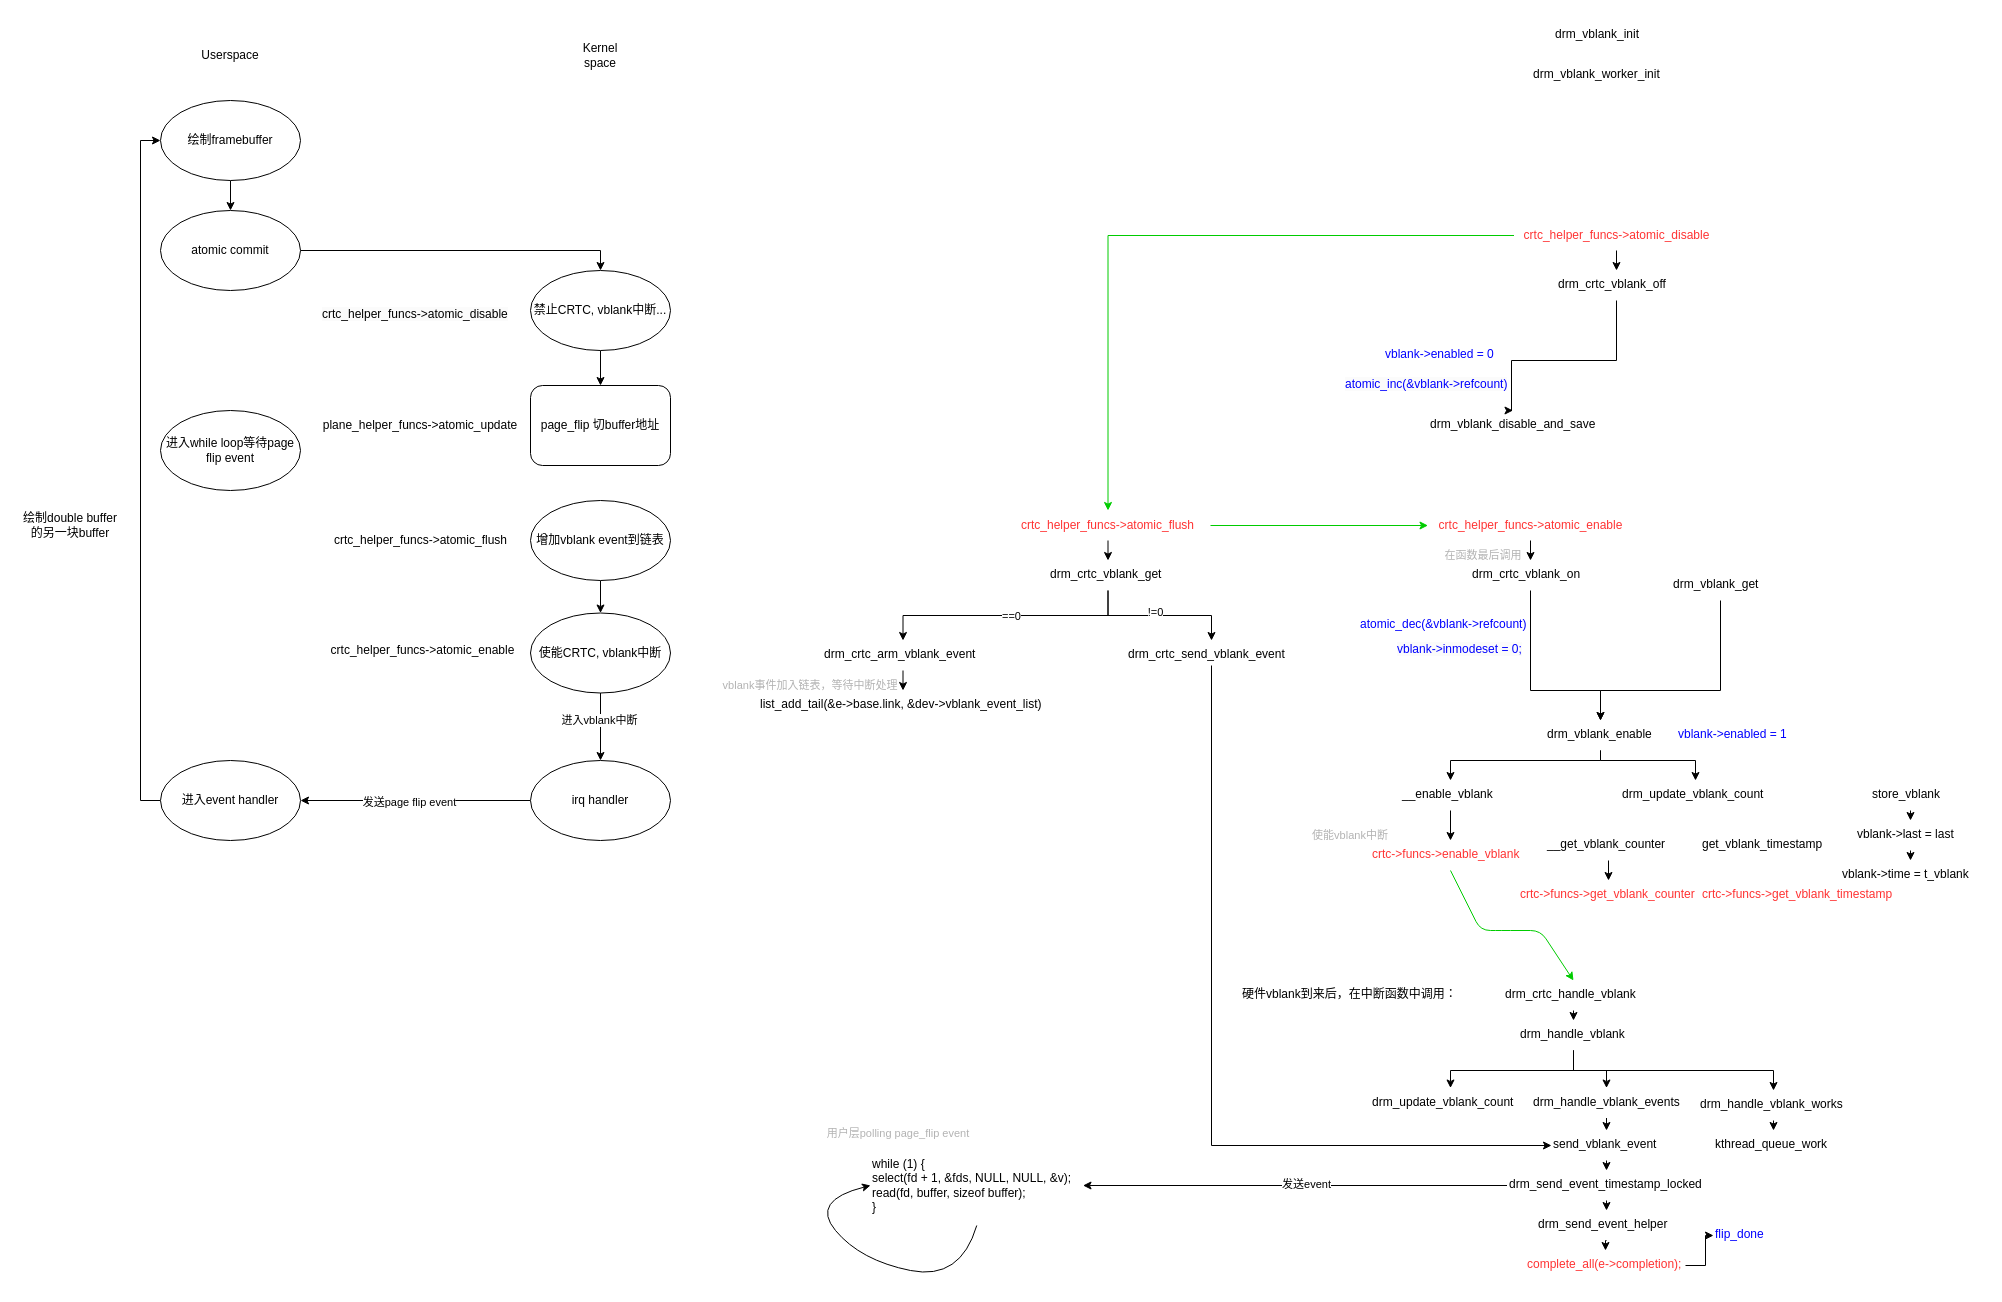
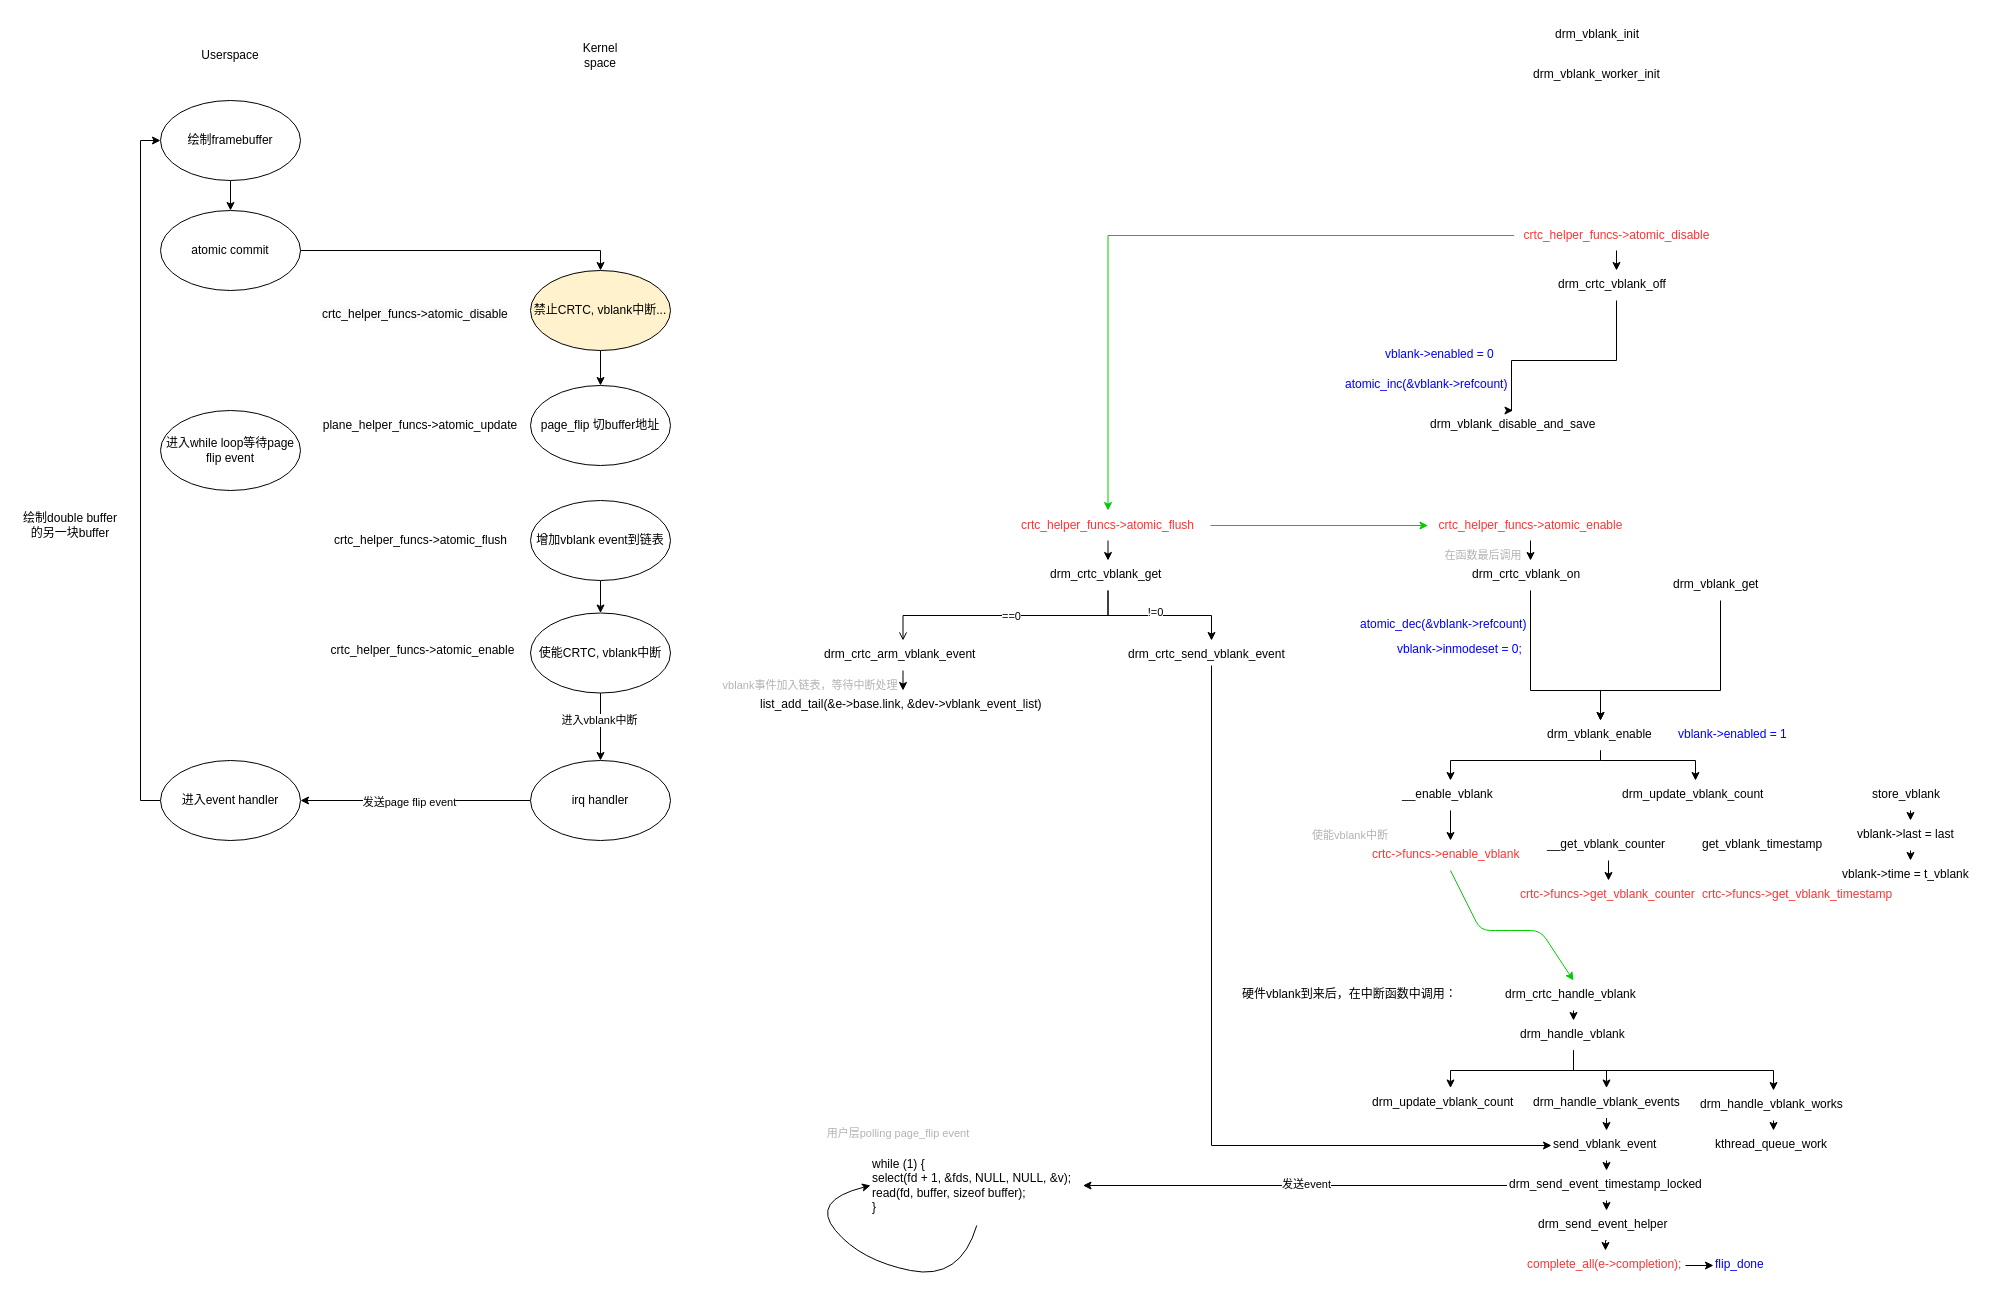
(601, 311) -> (601, 311)
(601, 426) -> (601, 426)
(903, 632) -> (903, 633)
(1741, 1236) -> (1741, 1266)
